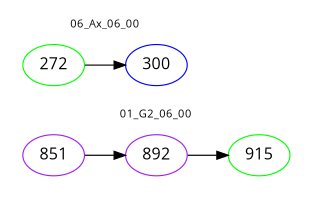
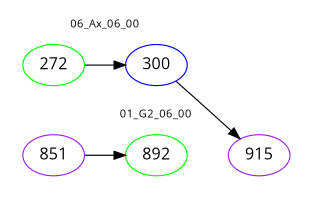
(156, 155) -> (156, 155)
(202, 155) -> (209, 111)
(259, 155) -> (259, 155)
